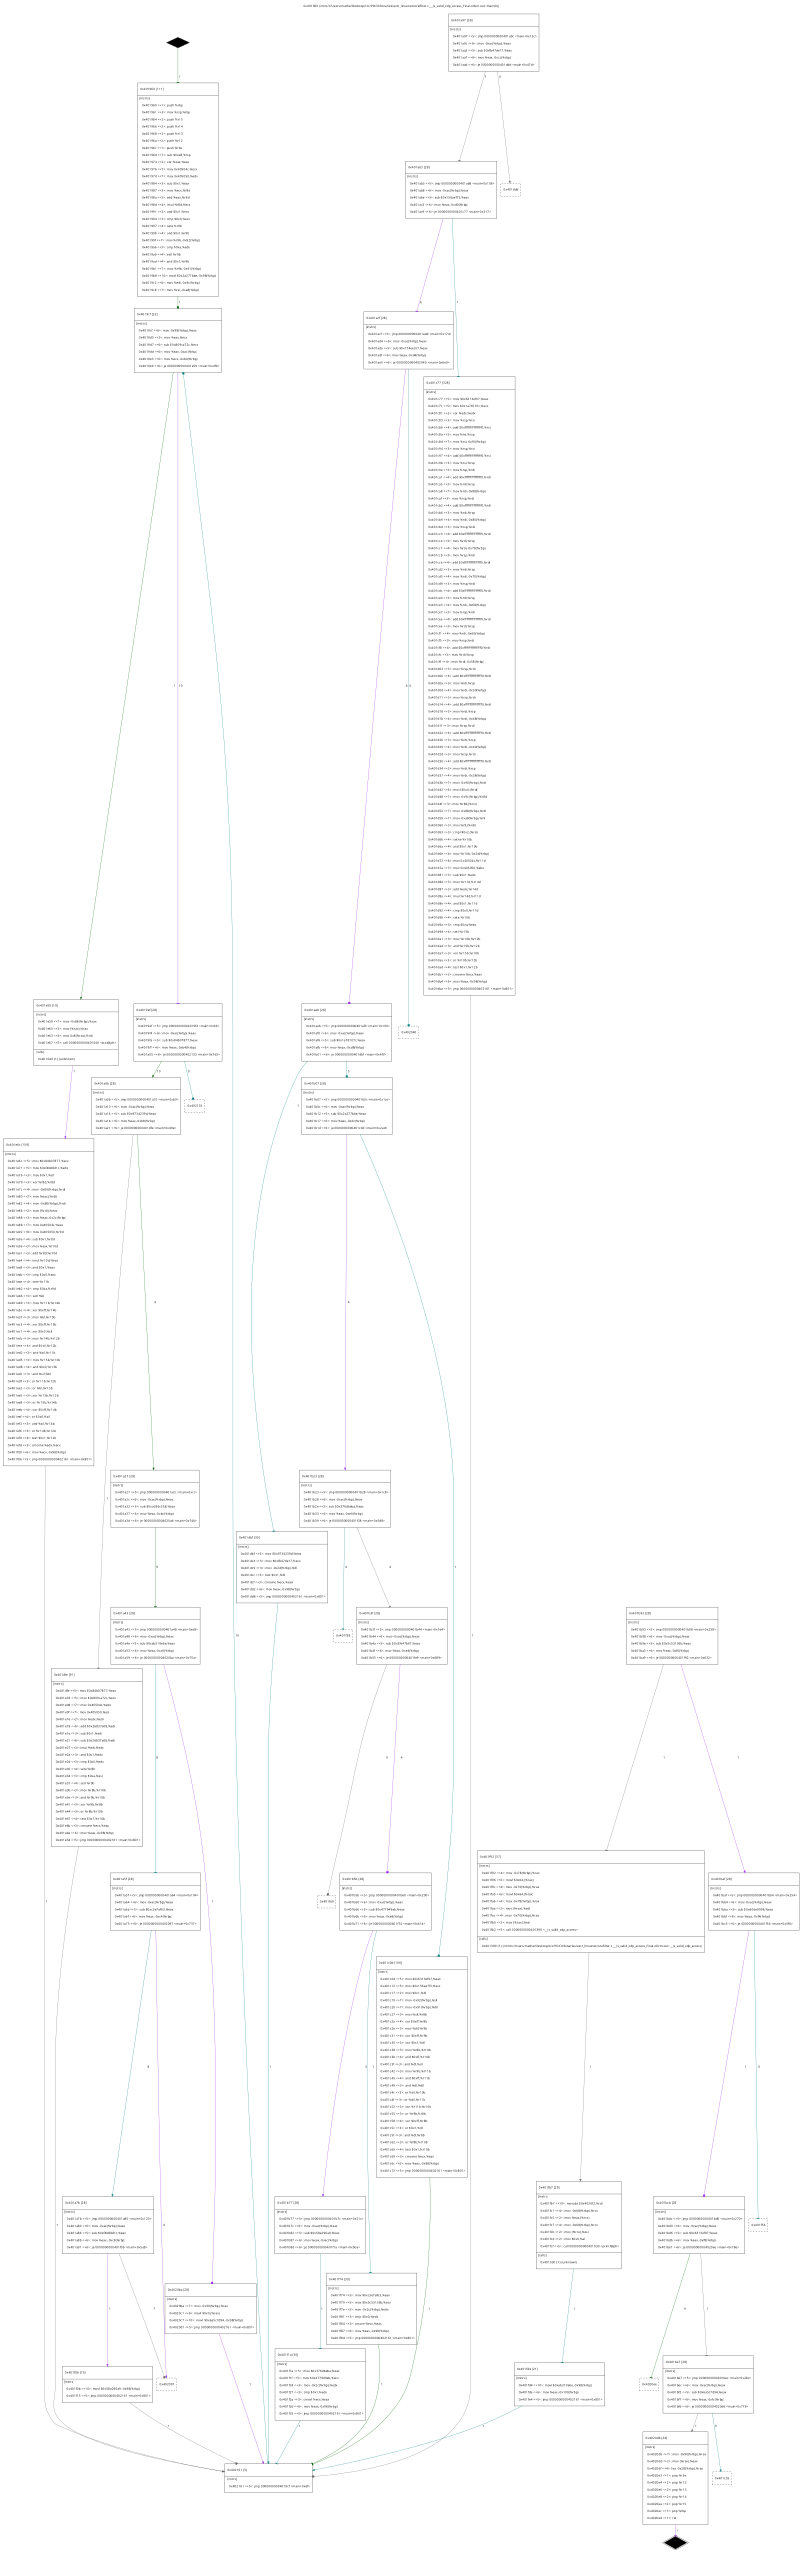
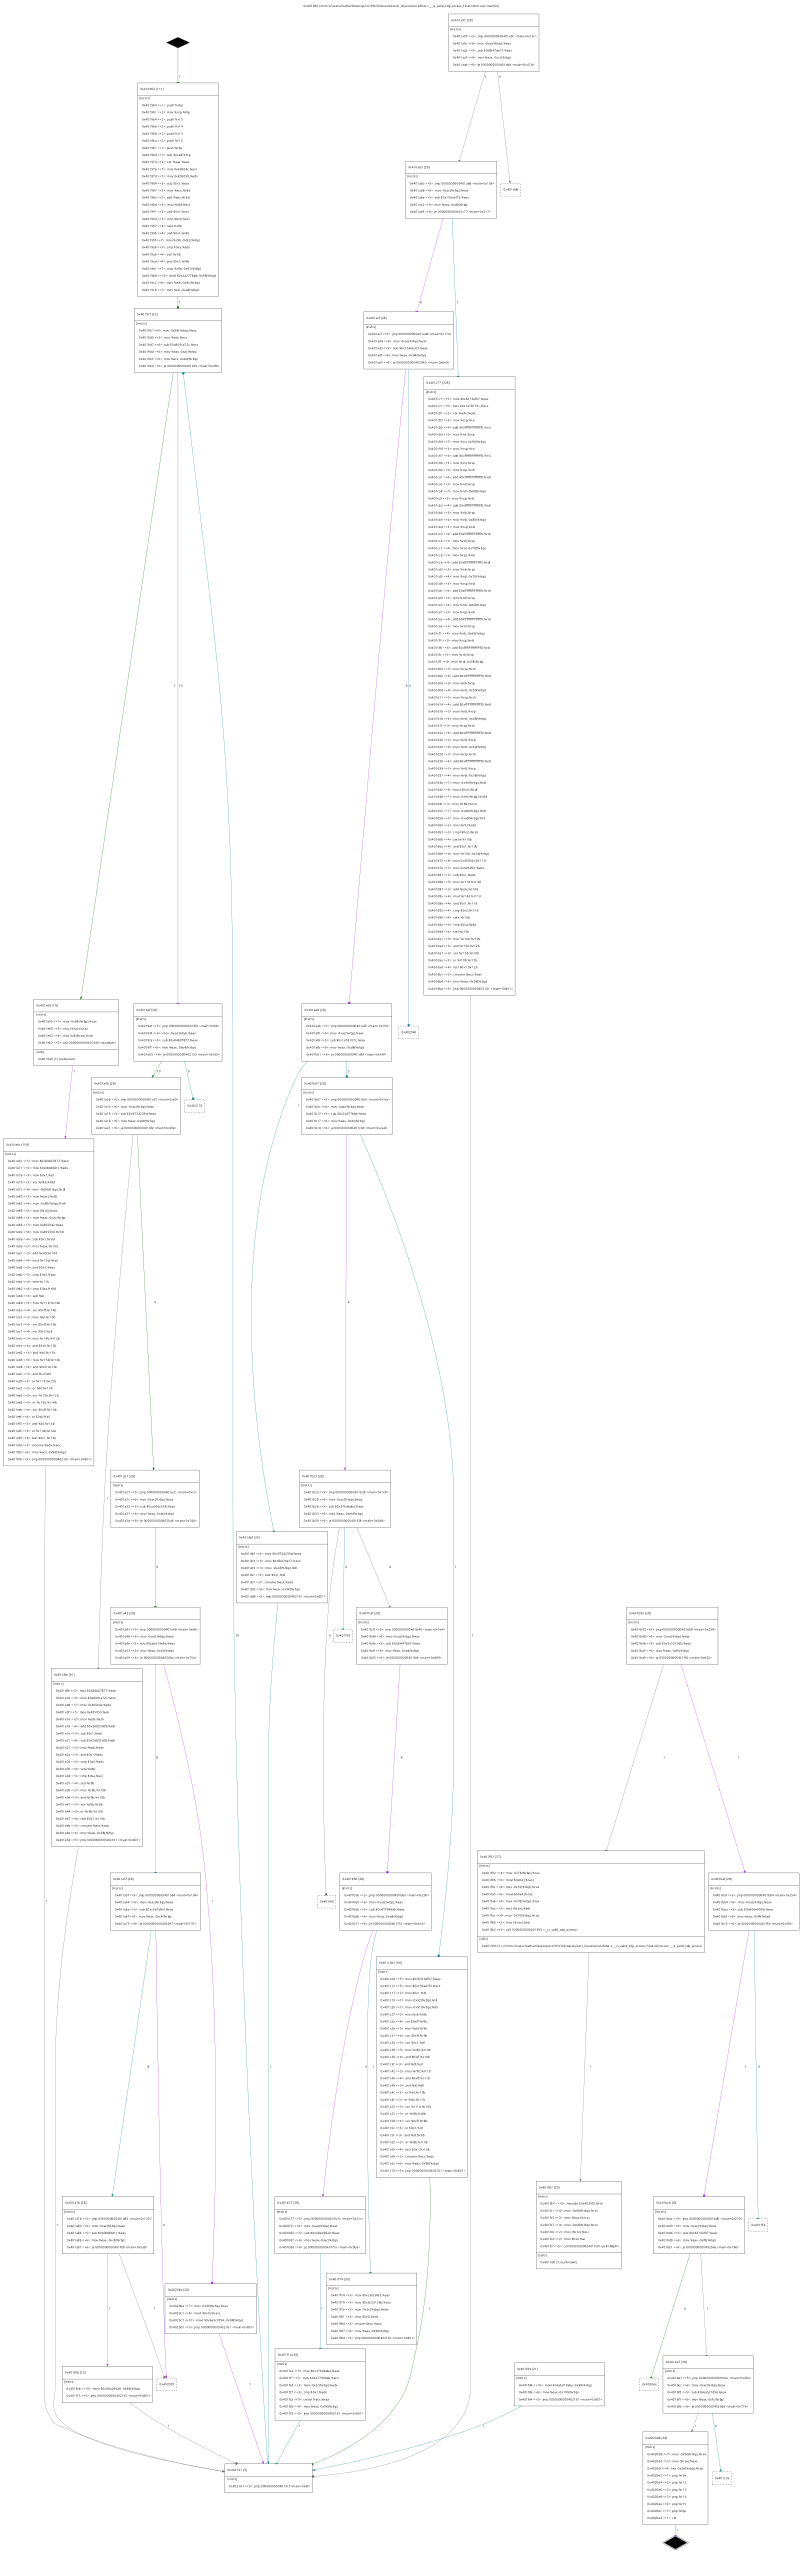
(354, 1777) -> (324, 1710)
(568, 2315) -> none
(369, 2417) -> none
